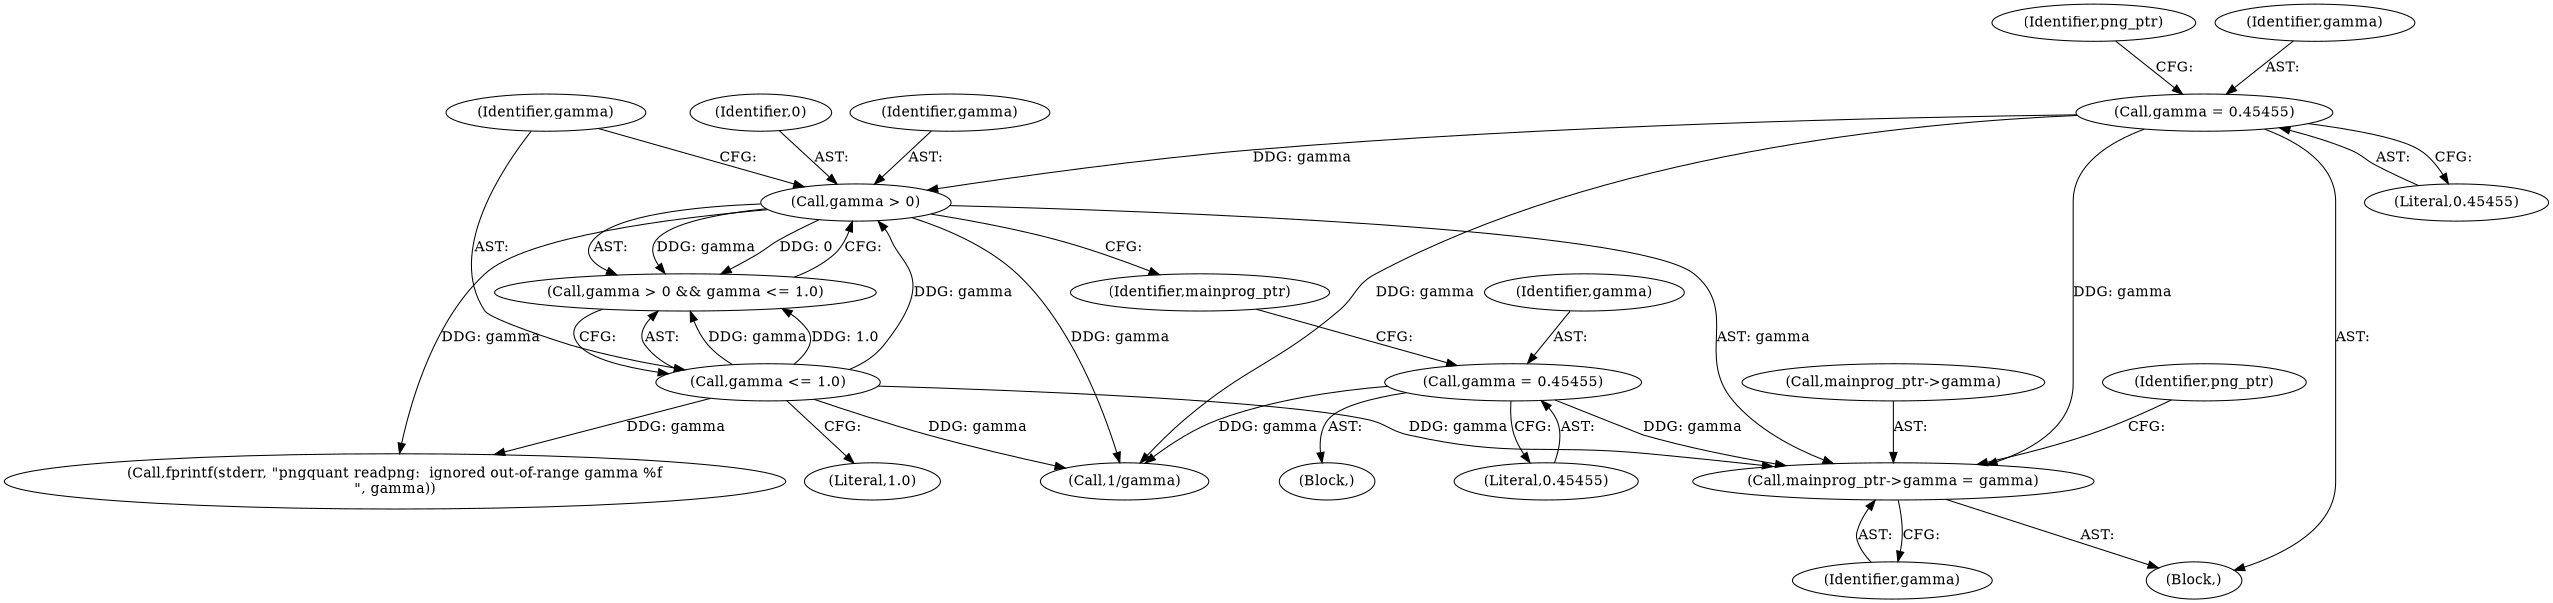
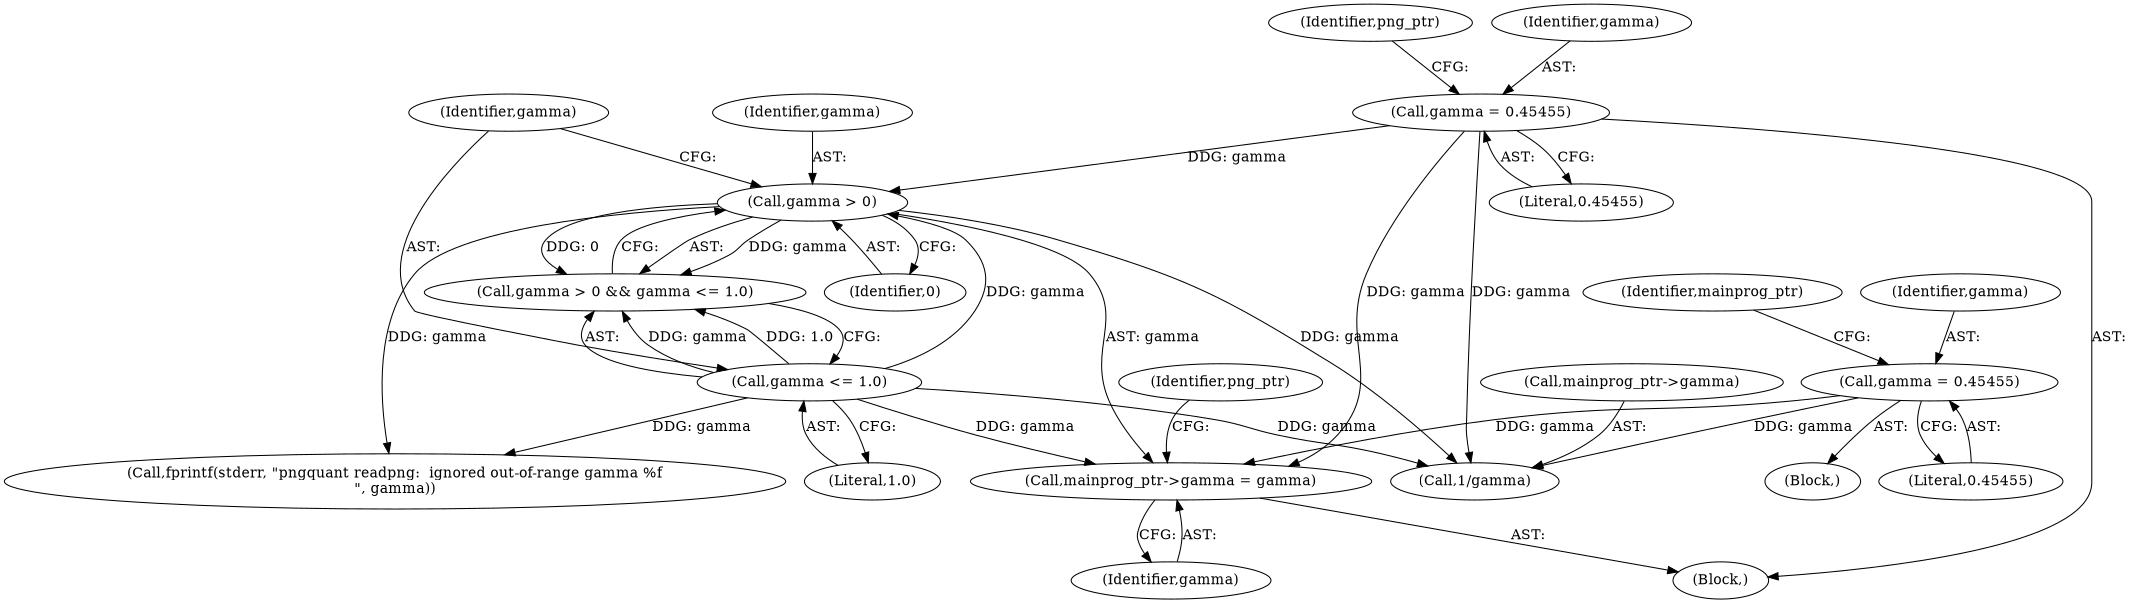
(1042, 236) -> (910, 234)
(1893, 427) -> (1590, 441)
none -> (812, 443)
